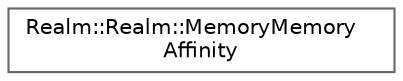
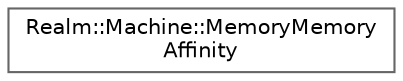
(201, 40) -> (201, 40)
